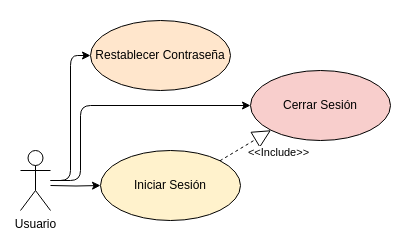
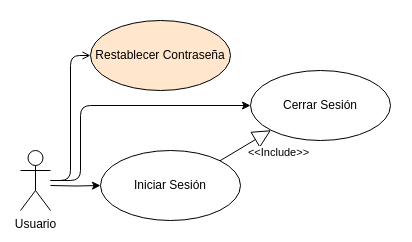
(75, 56) -> (80, 56)
(321, 106) -> (321, 106)
(238, 150) -> (238, 150)
(171, 186) -> (171, 186)
